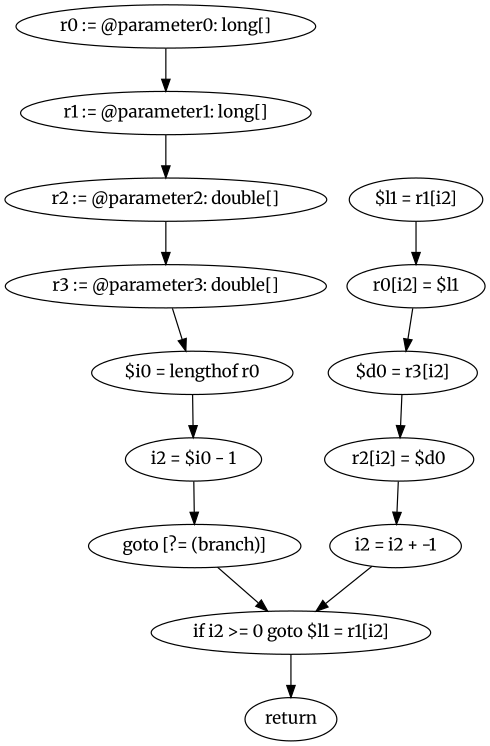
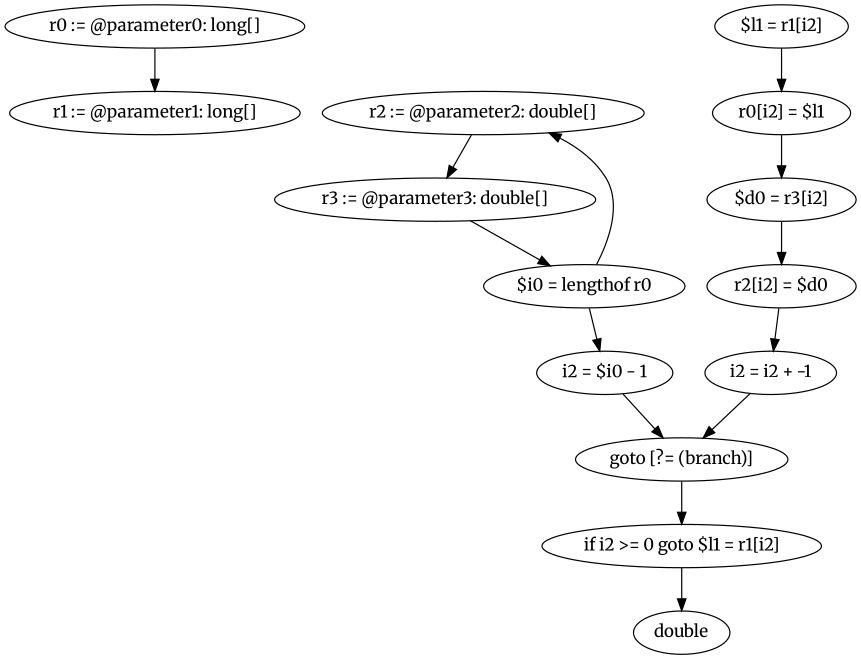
(166, 150) -> (611, 192)
(349, 585) -> (731, 412)
(291, 719) -> (682, 633)
